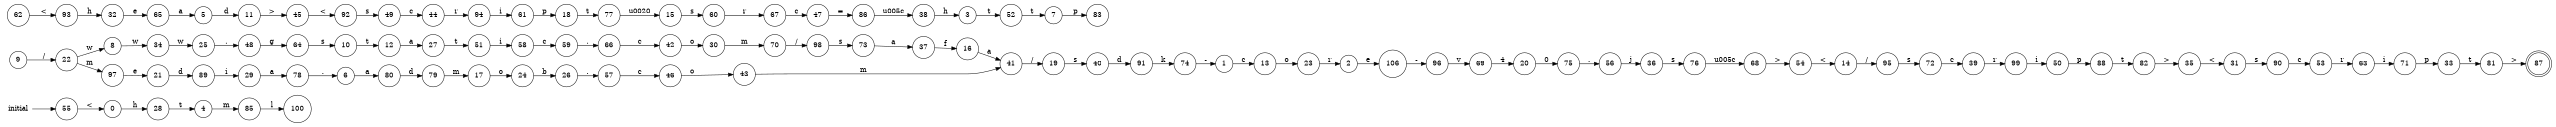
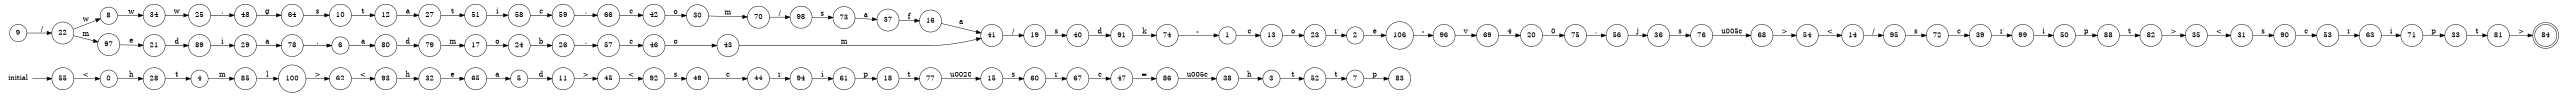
(2539, 64) -> (2546, 35)
none -> (315, 79)
